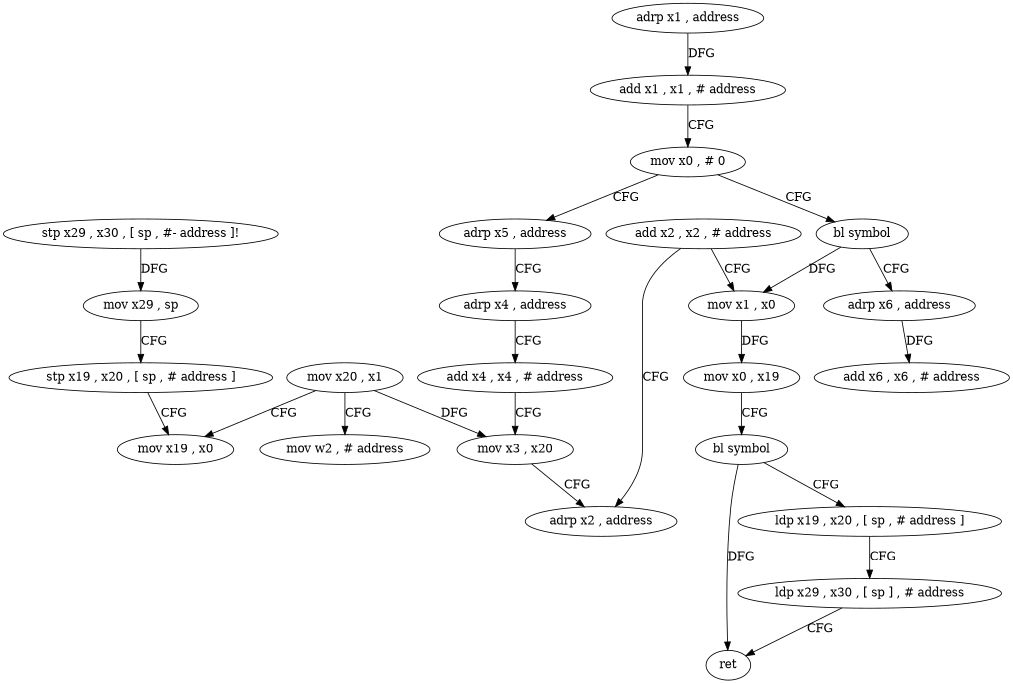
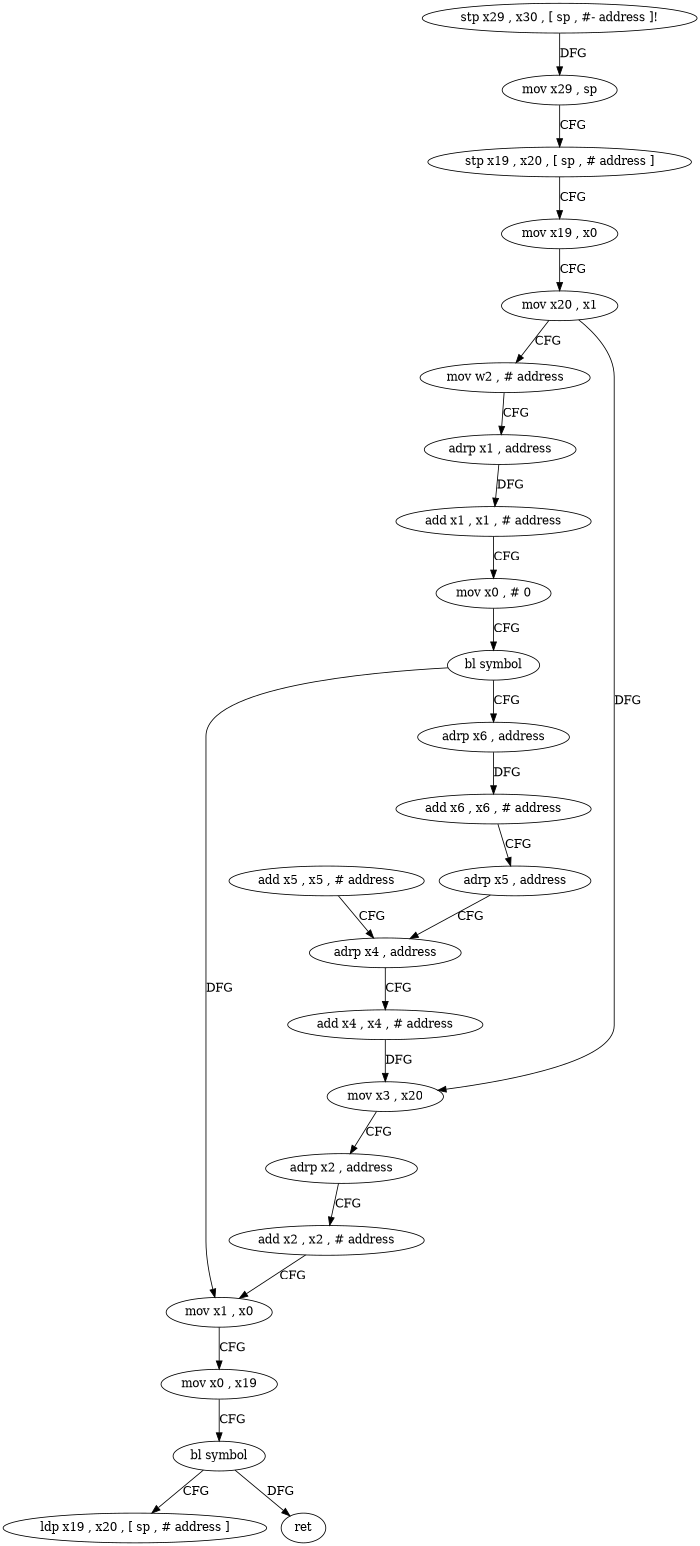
(606, 196) -> (503, 841)
(755, 342) -> (232, 1348)
(642, 370) -> (335, 1200)
none -> (503, 409)
(264, 412) -> (560, 266)
(528, 414) -> (399, 1061)
(870, 593) -> none
none -> (327, 881)
